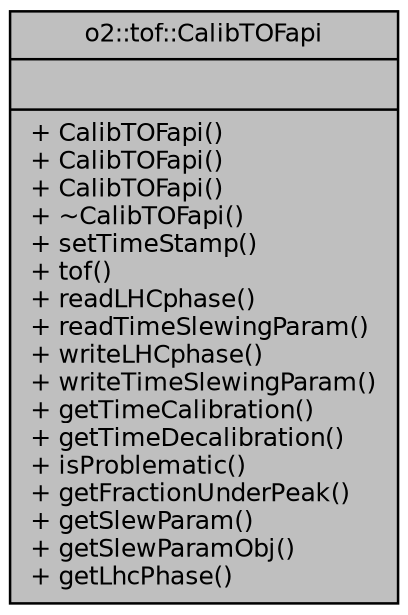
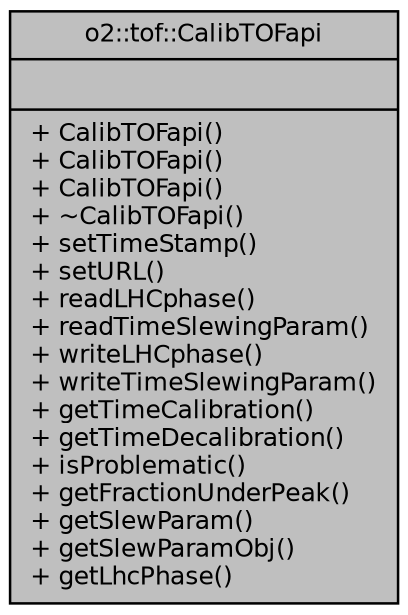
(72, 272) -> (98, 272)
